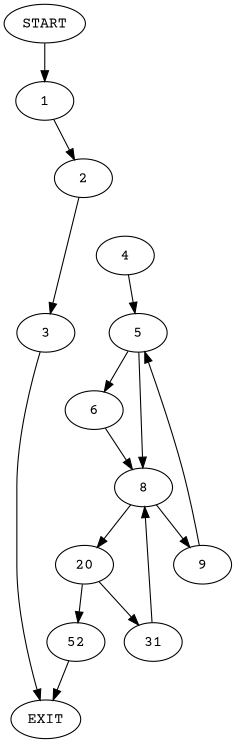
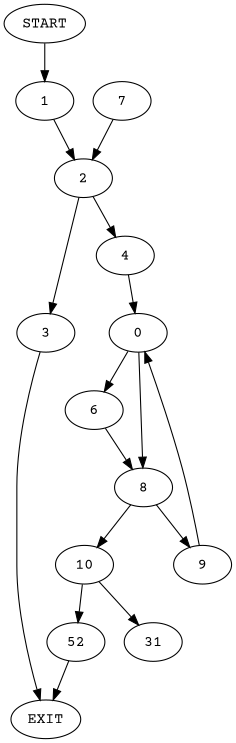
none -> (122, 101)
none -> (102, 212)
(138, 333) -> (138, 333)
(84, 565) -> (84, 565)
(149, 570) -> none
